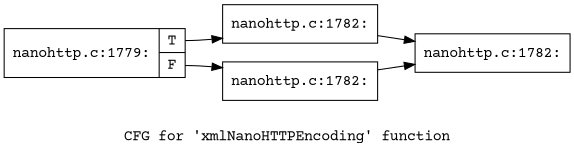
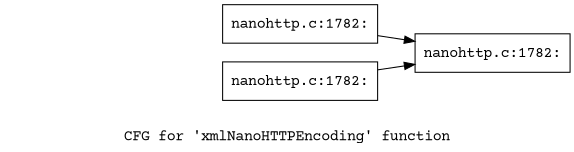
(95, 53) -> none
